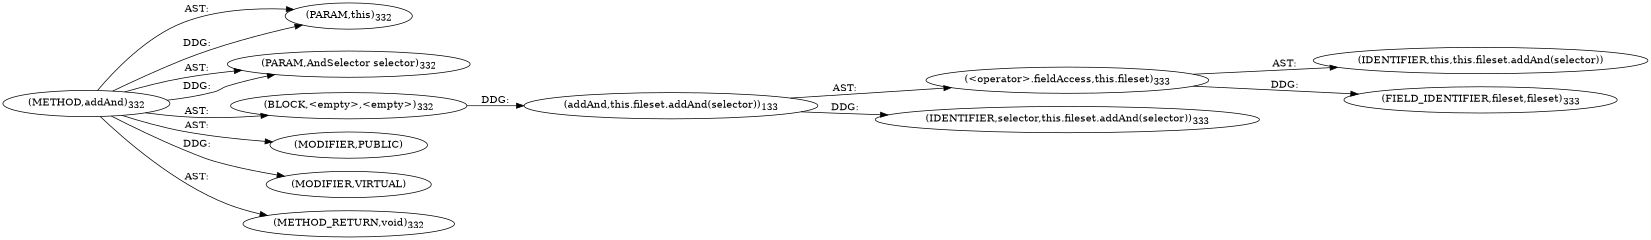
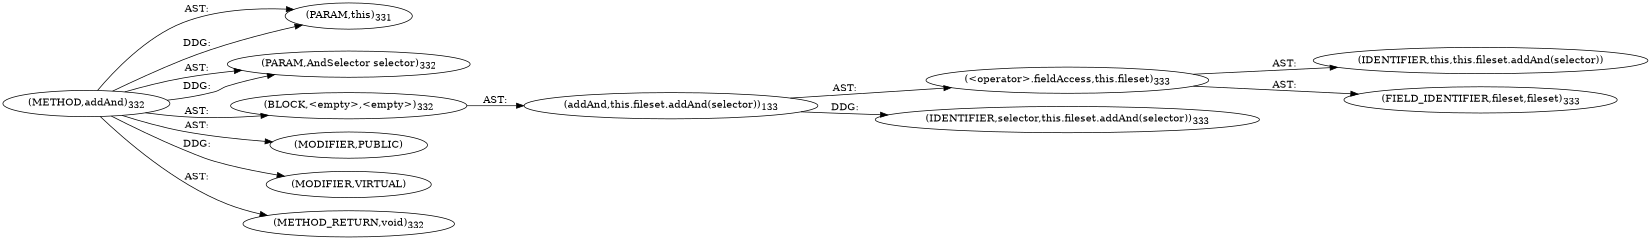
(383, 15) -> (383, 15)
(1286, 85) -> (1286, 85)
(497, 100) -> (497, 100)
